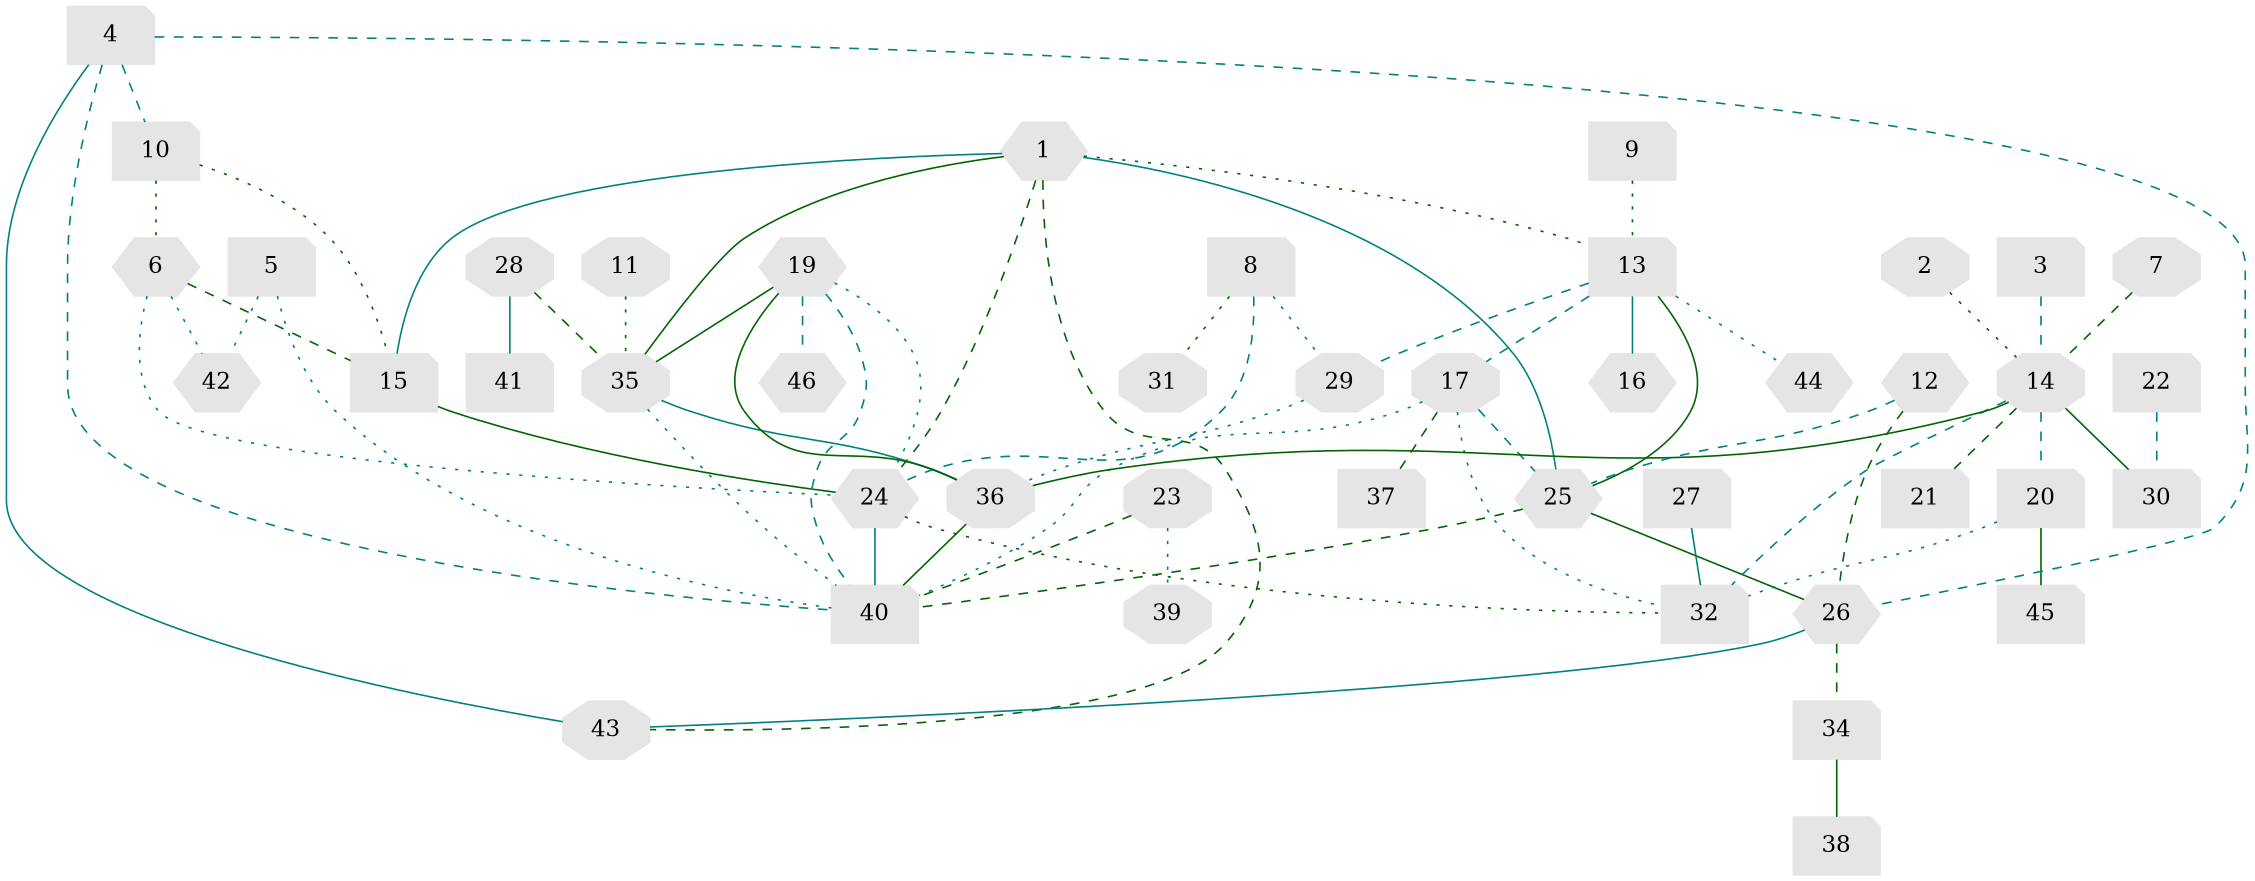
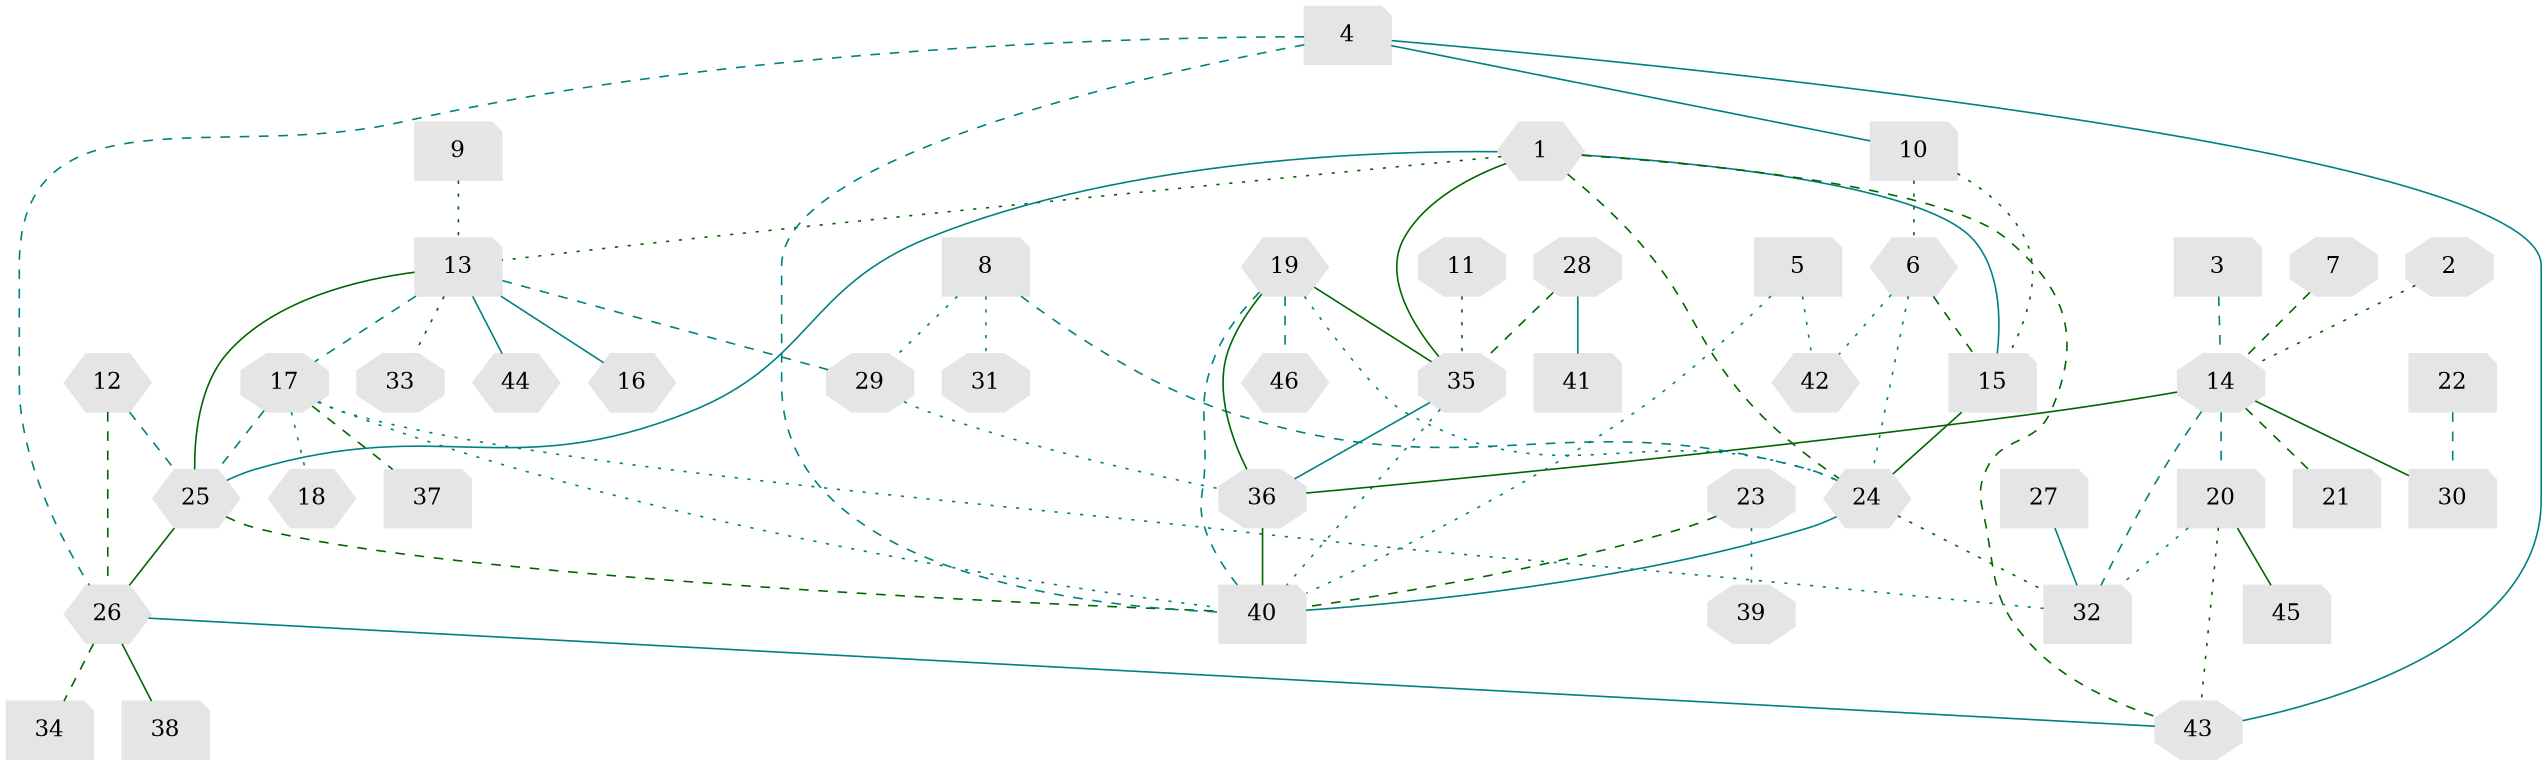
(134, 93) -> (1631, 93)
(1206, 326) -> (986, 325)
(1728, 329) -> (487, 325)
none -> (400, 383)
none -> (312, 499)
none -> (2210, 614)
(1837, 788) -> (137, 672)
